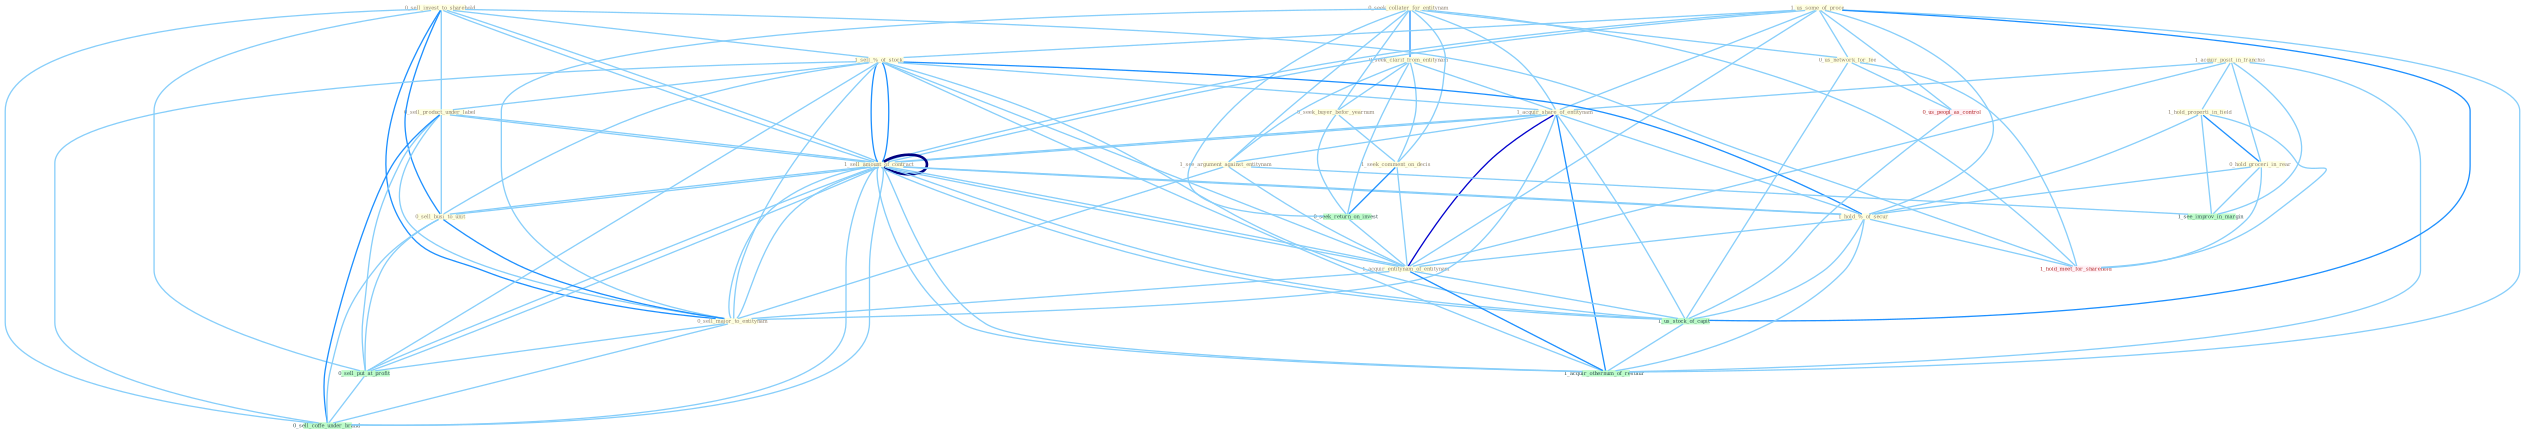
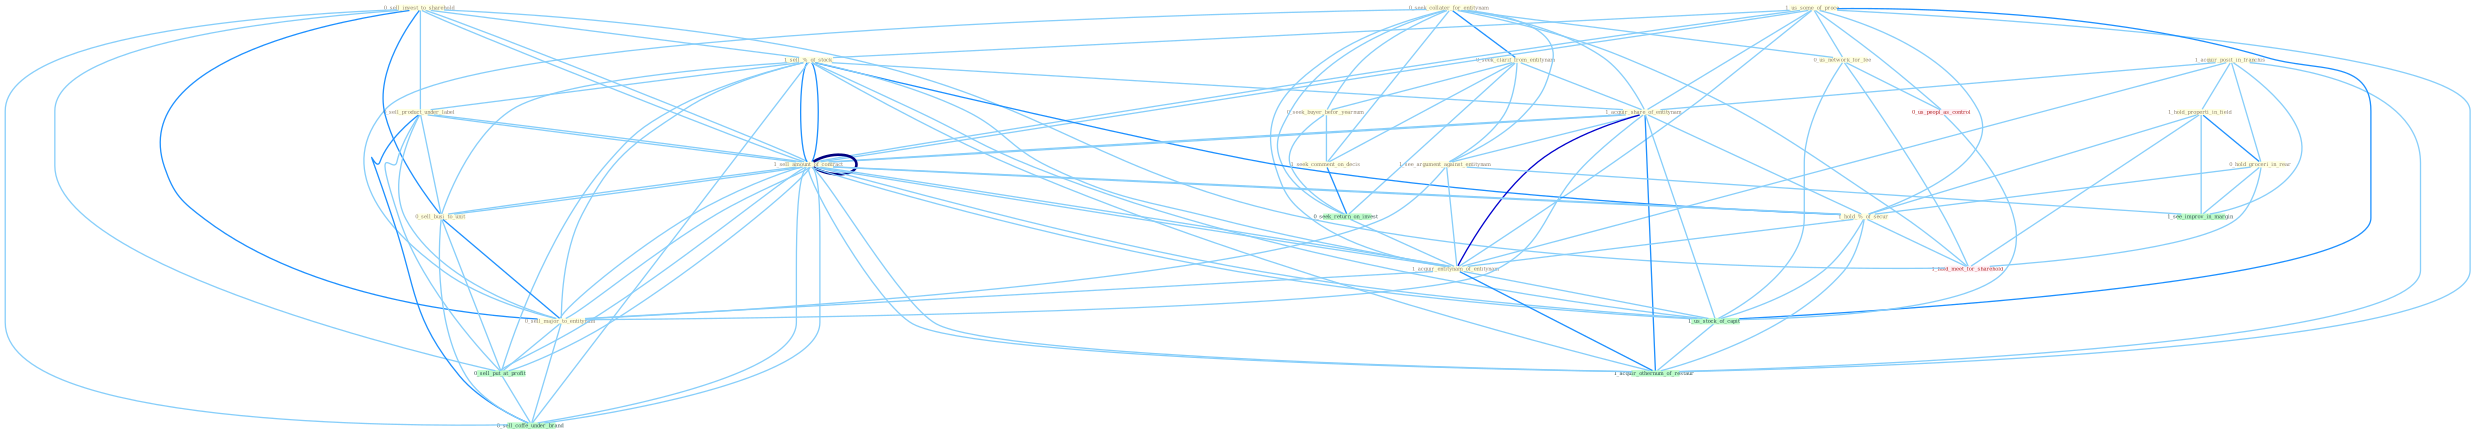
(1402, 217) -> (1273, 119)
